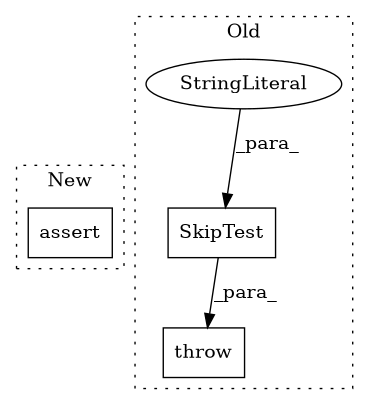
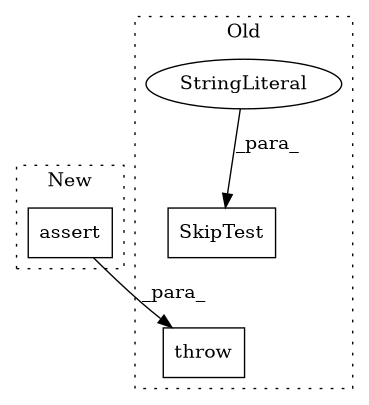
(214, 286) -> (126, 289)
